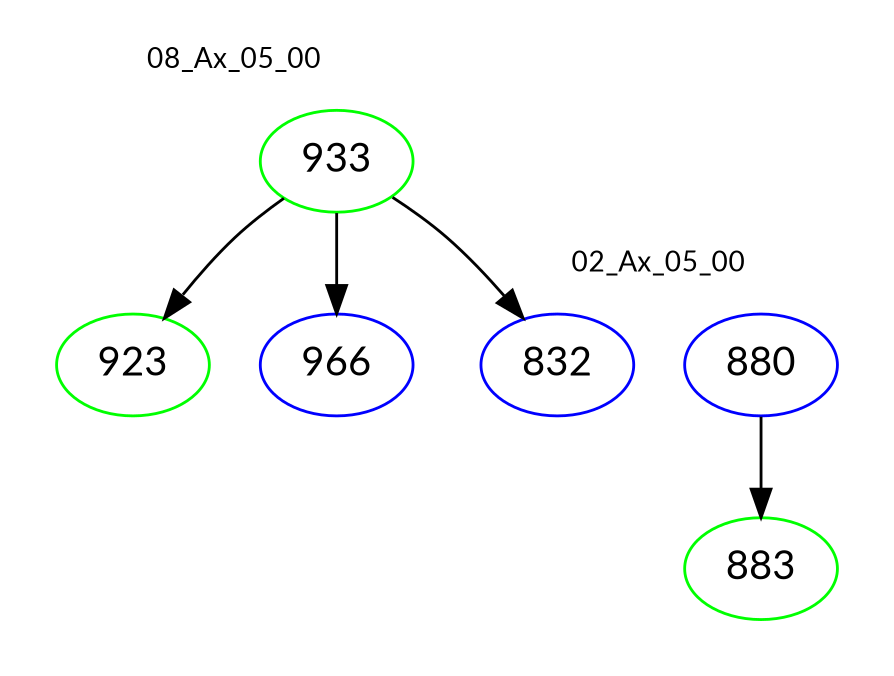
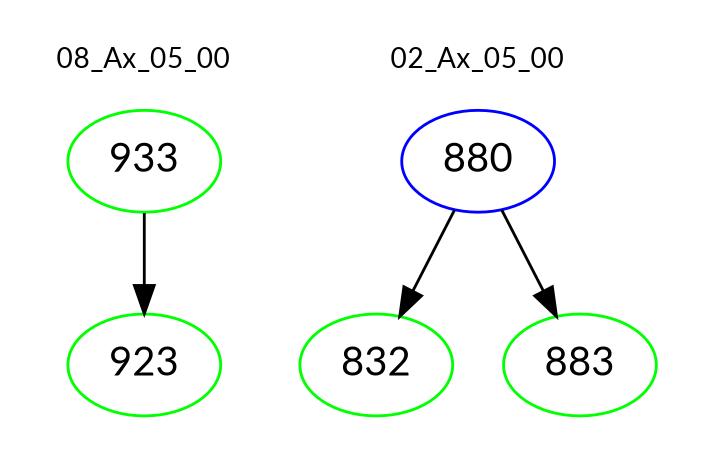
(476, 266) -> (434, 250)
(337, 365) -> none
(557, 365) -> (376, 365)
